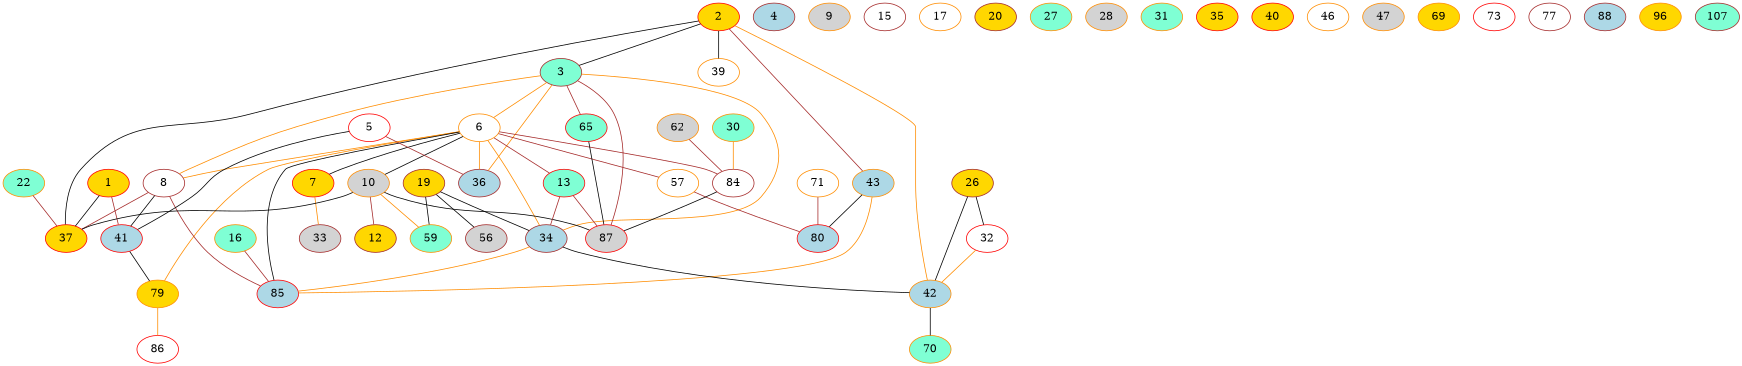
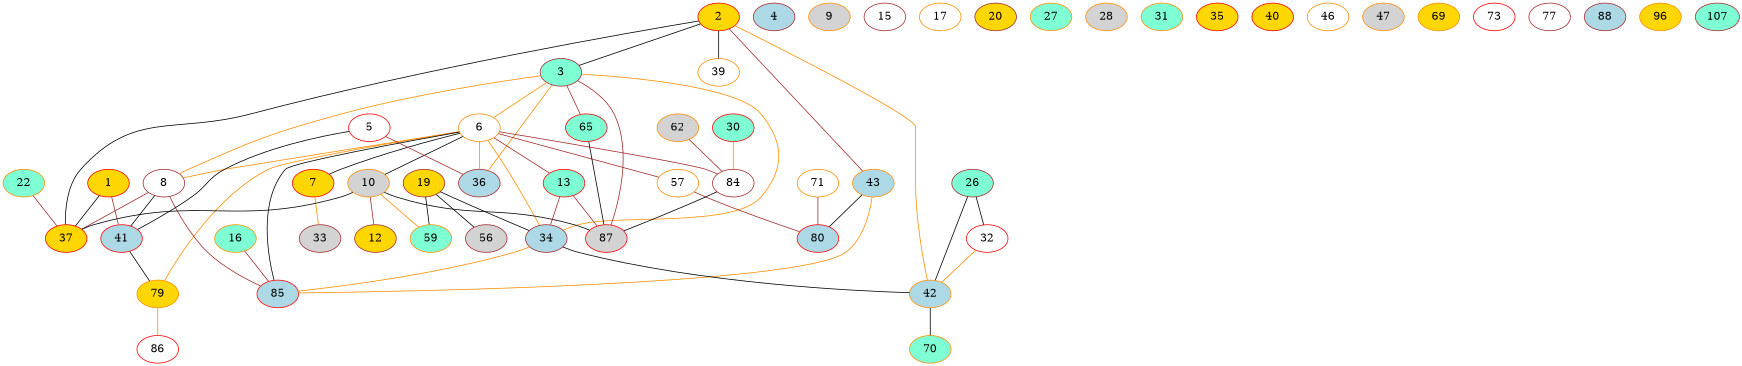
(733, 128) -> (733, 128)
(973, 183) -> (973, 183)
